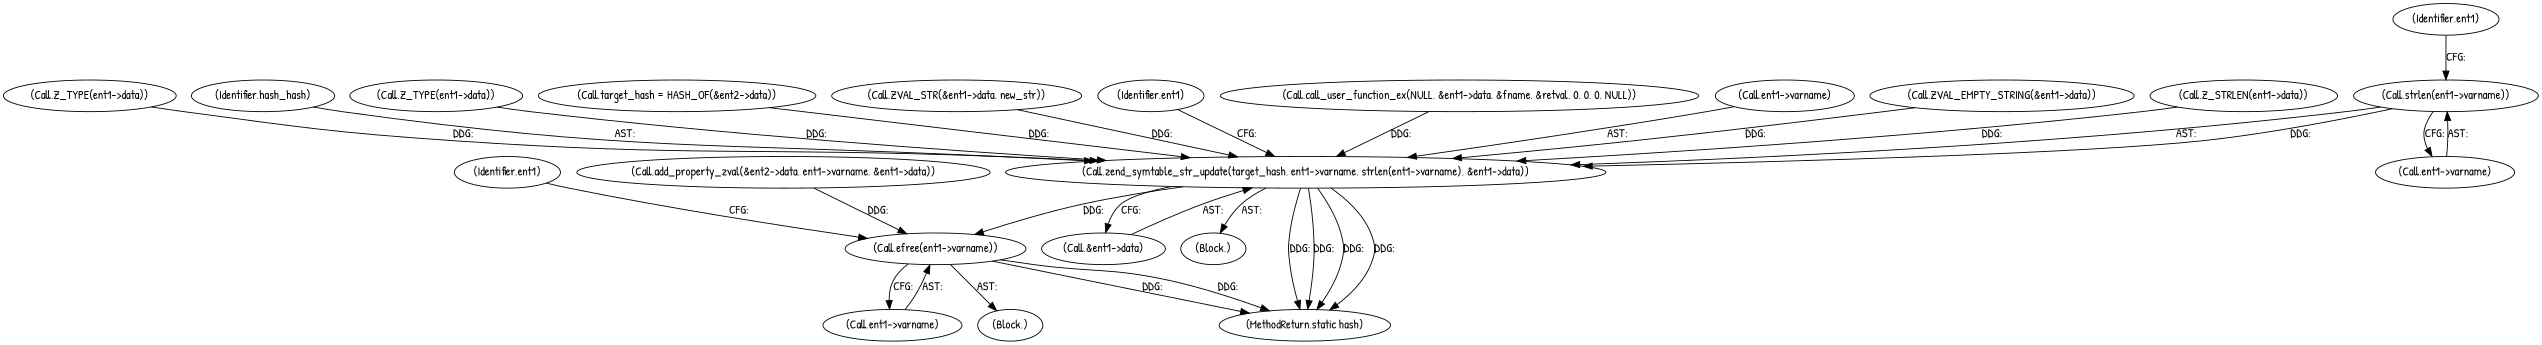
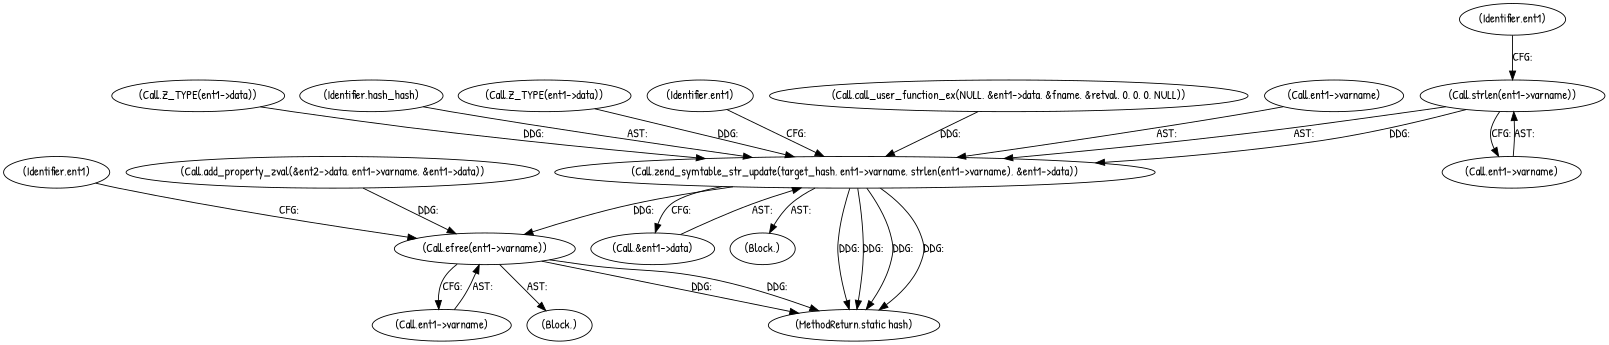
(677, 96) -> none
(957, 96) -> none
(2002, 96) -> none
(2244, 96) -> none
